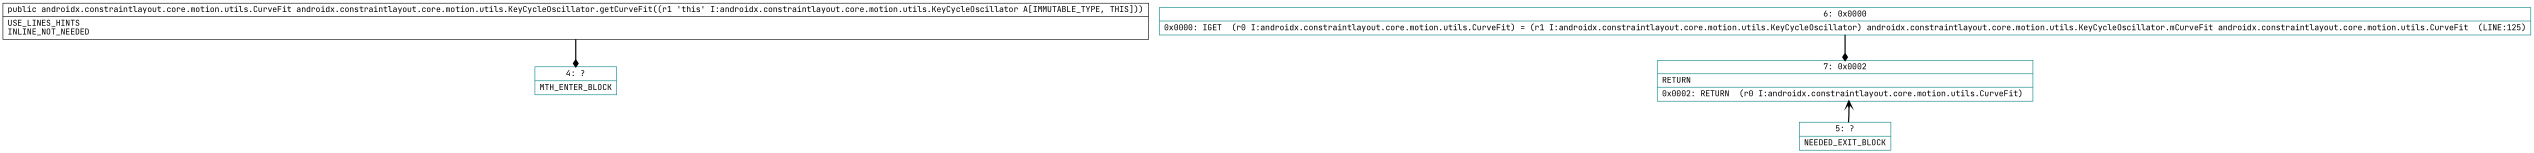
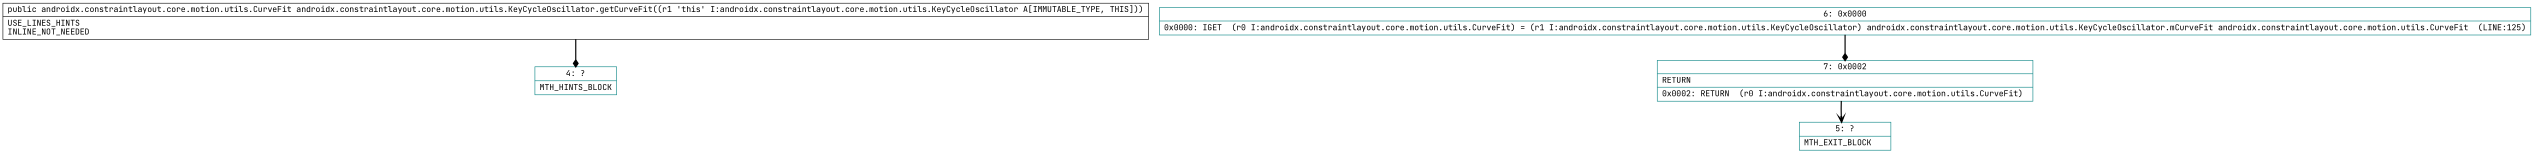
(576, 88) -> (576, 88)
(1849, 115) -> (1841, 109)
(1845, 143) -> (1838, 143)
